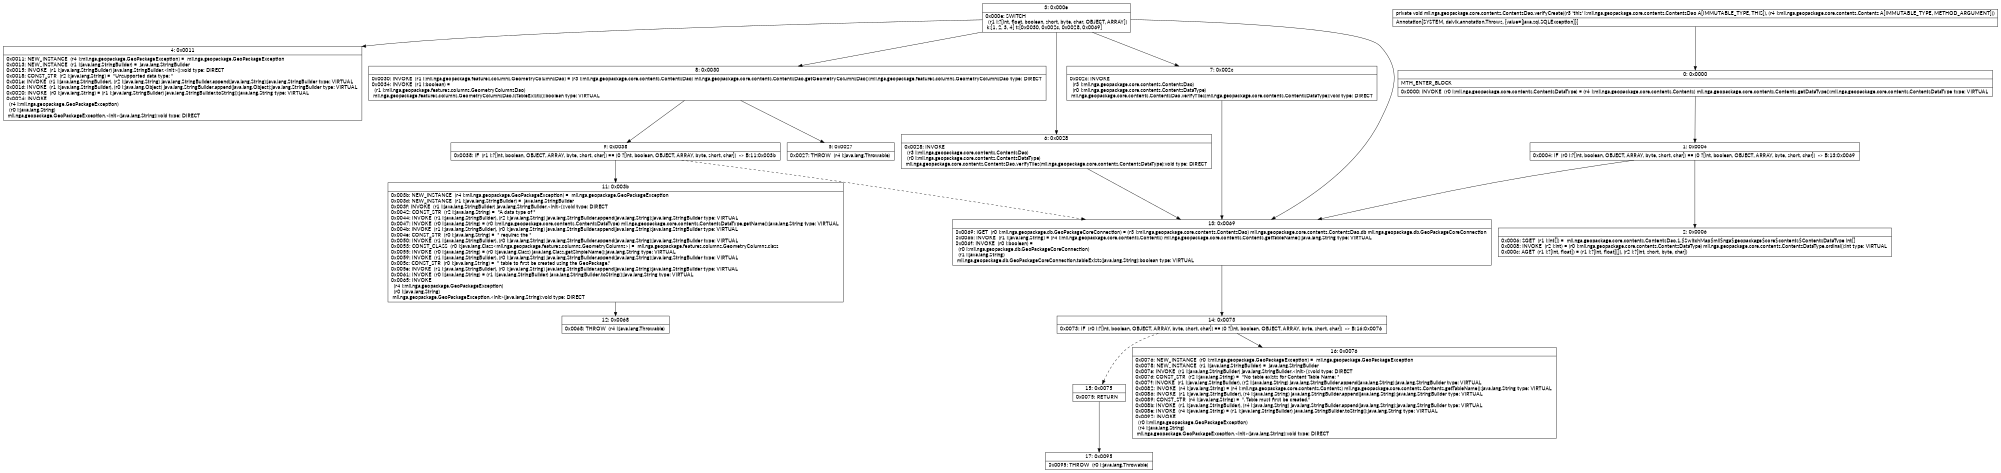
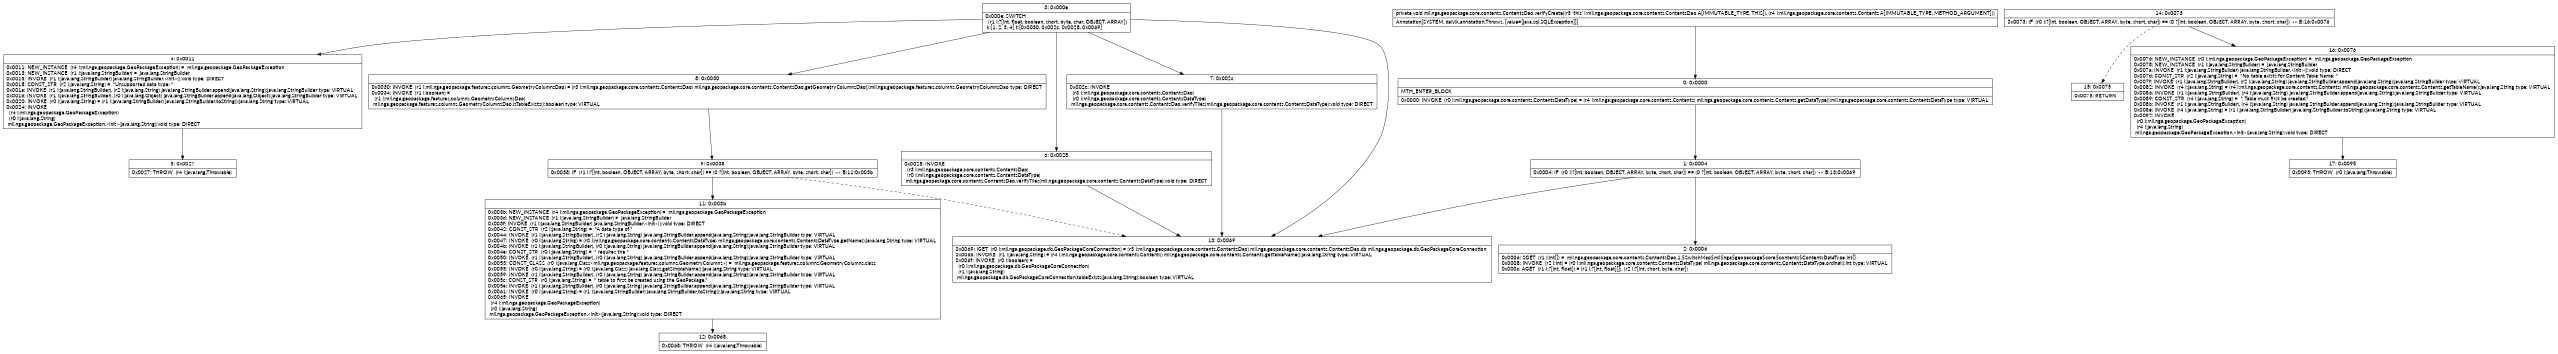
(781, 121) -> (183, 142)
(1222, 289) -> none
(1099, 425) -> (2343, 147)
